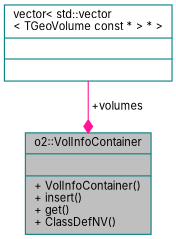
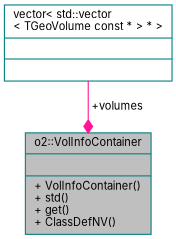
(58, 198) -> (52, 198)
